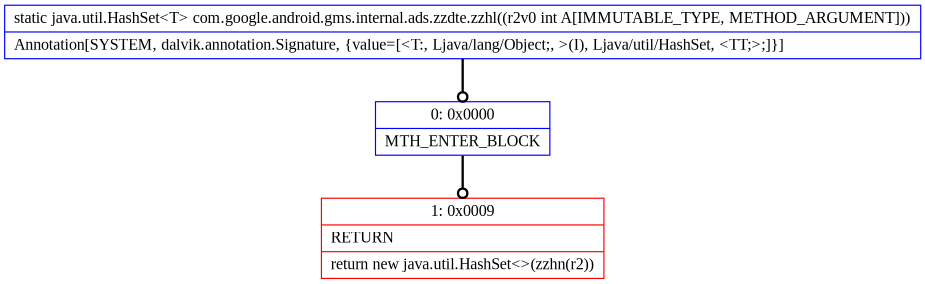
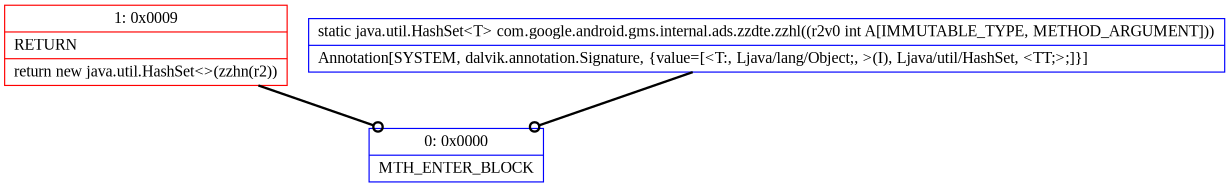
(463, 172) -> (316, 105)
